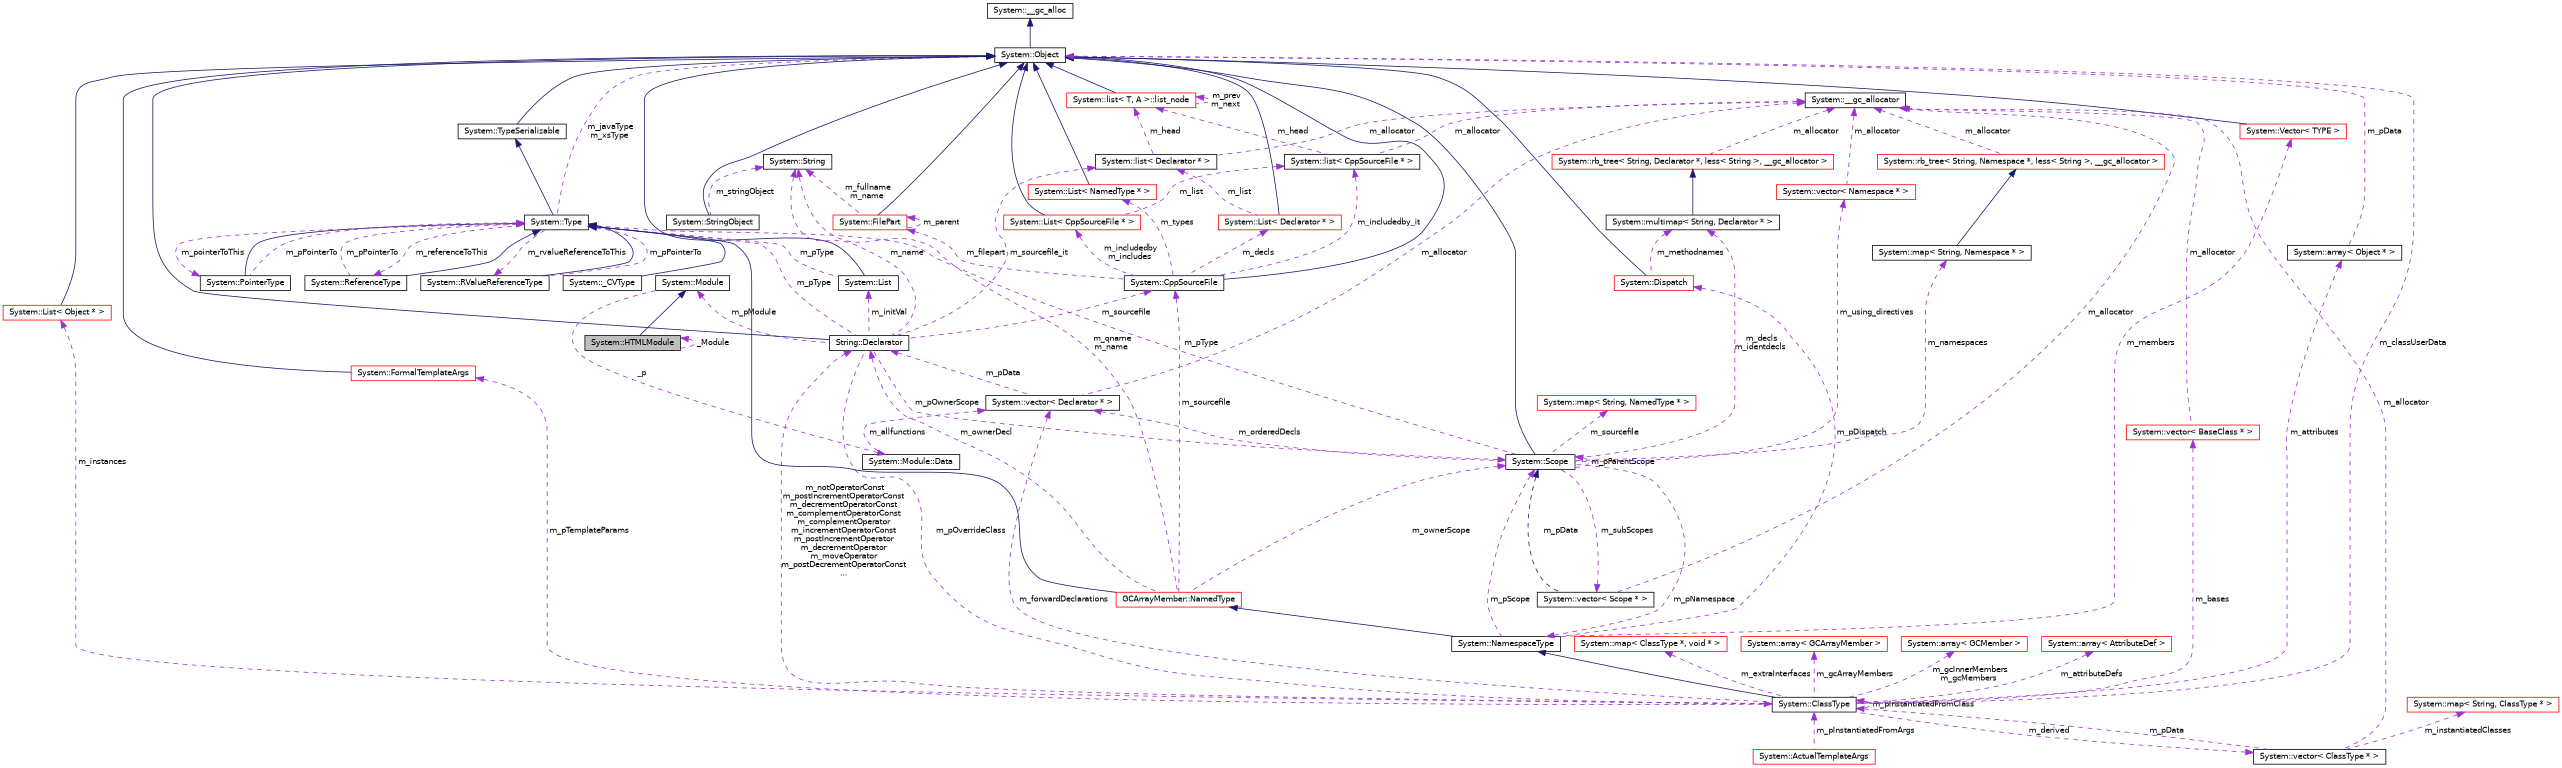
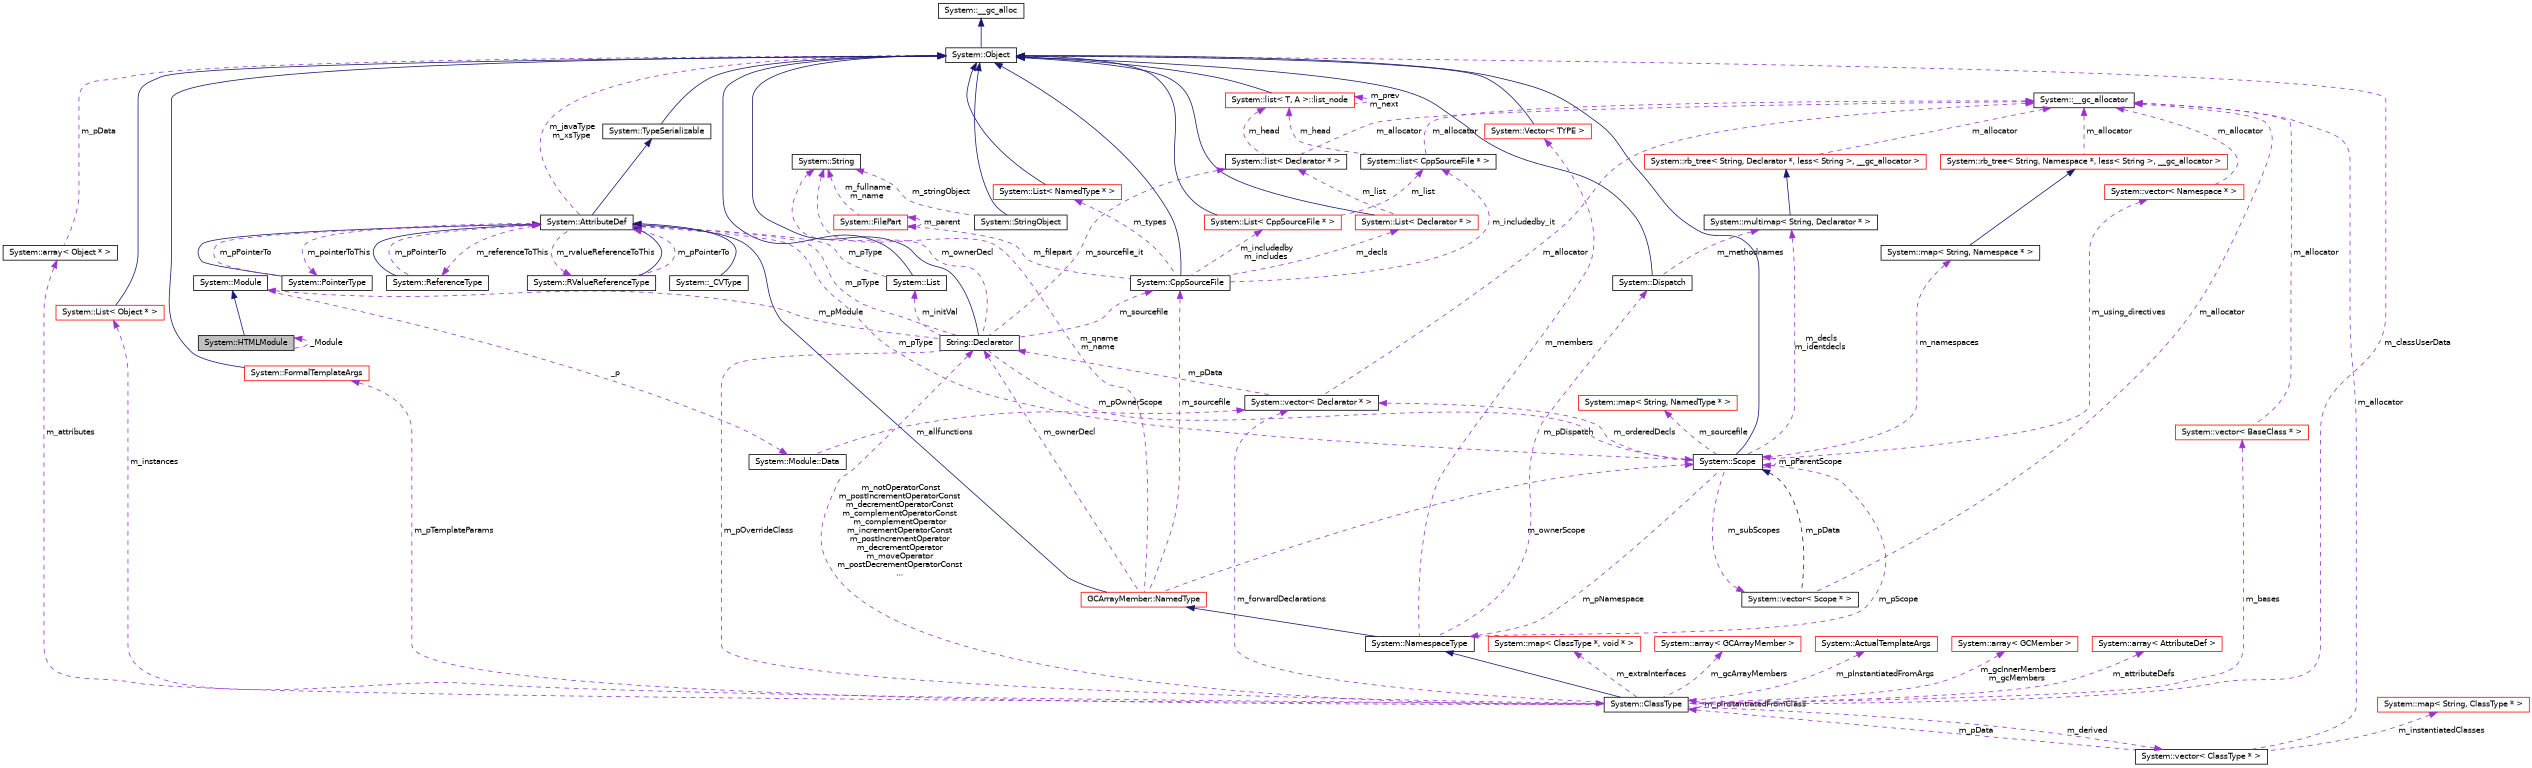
(950, 144) -> none
(556, 222) -> (587, 222)
(906, 253) -> (966, 253)
(1654, 283) -> (1652, 283)
(1814, 735) -> (1775, 687)
